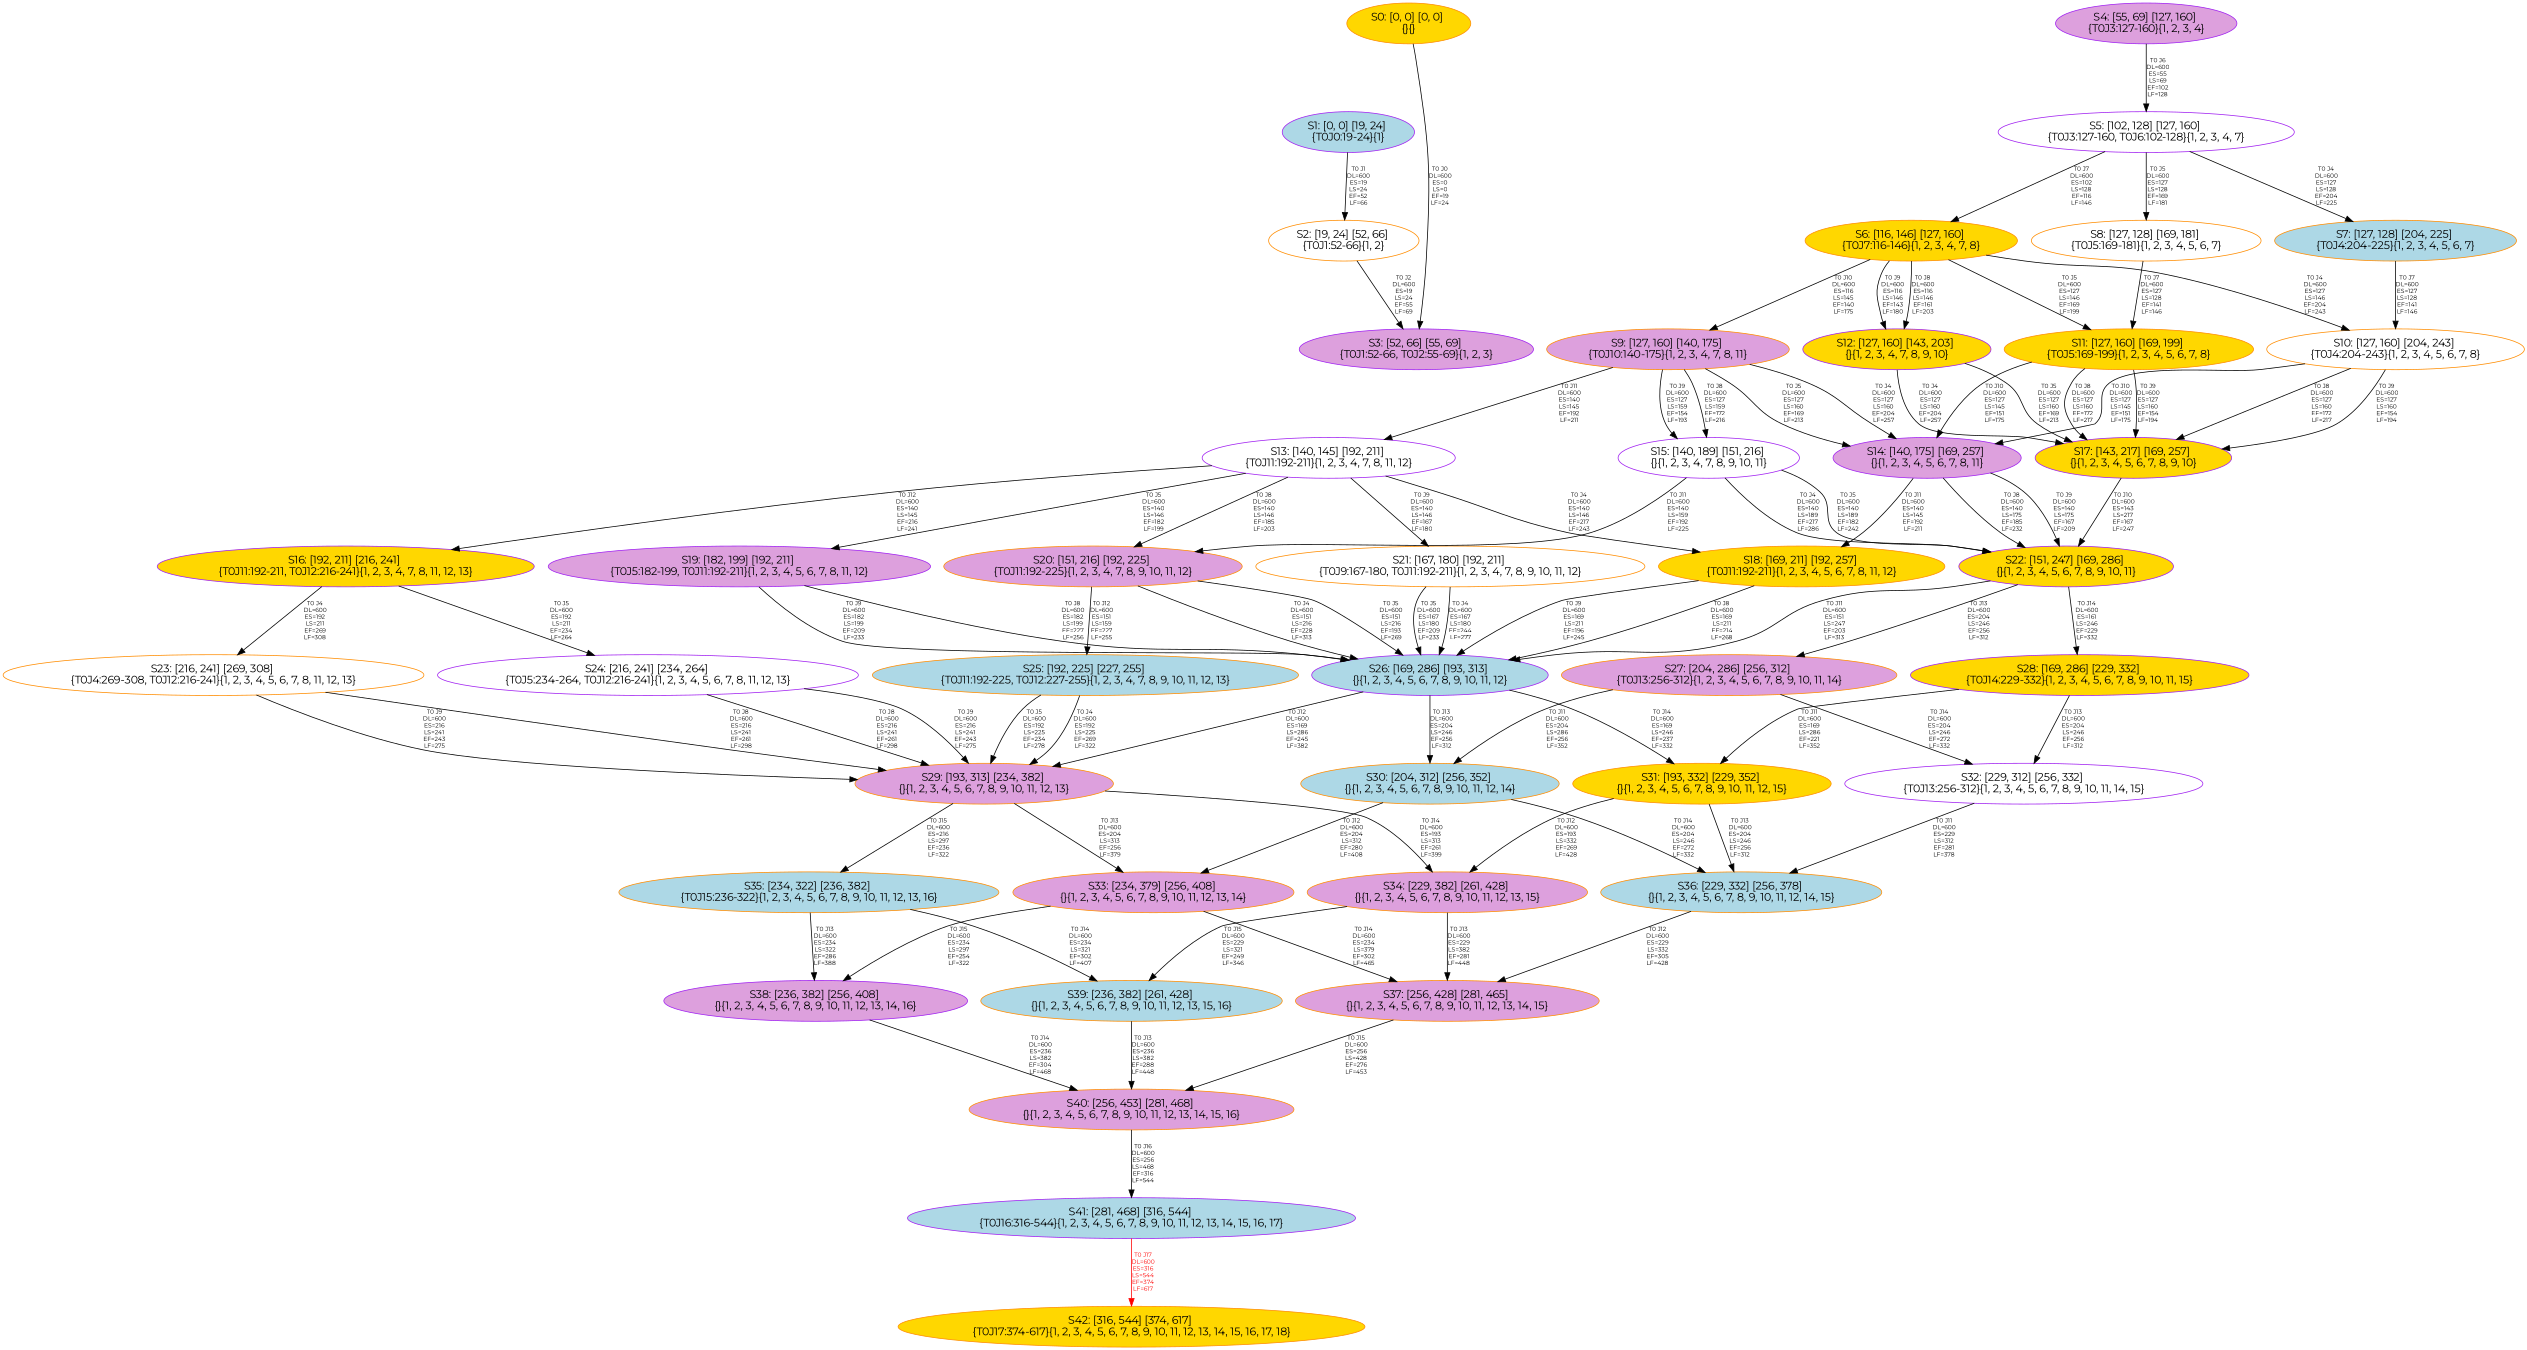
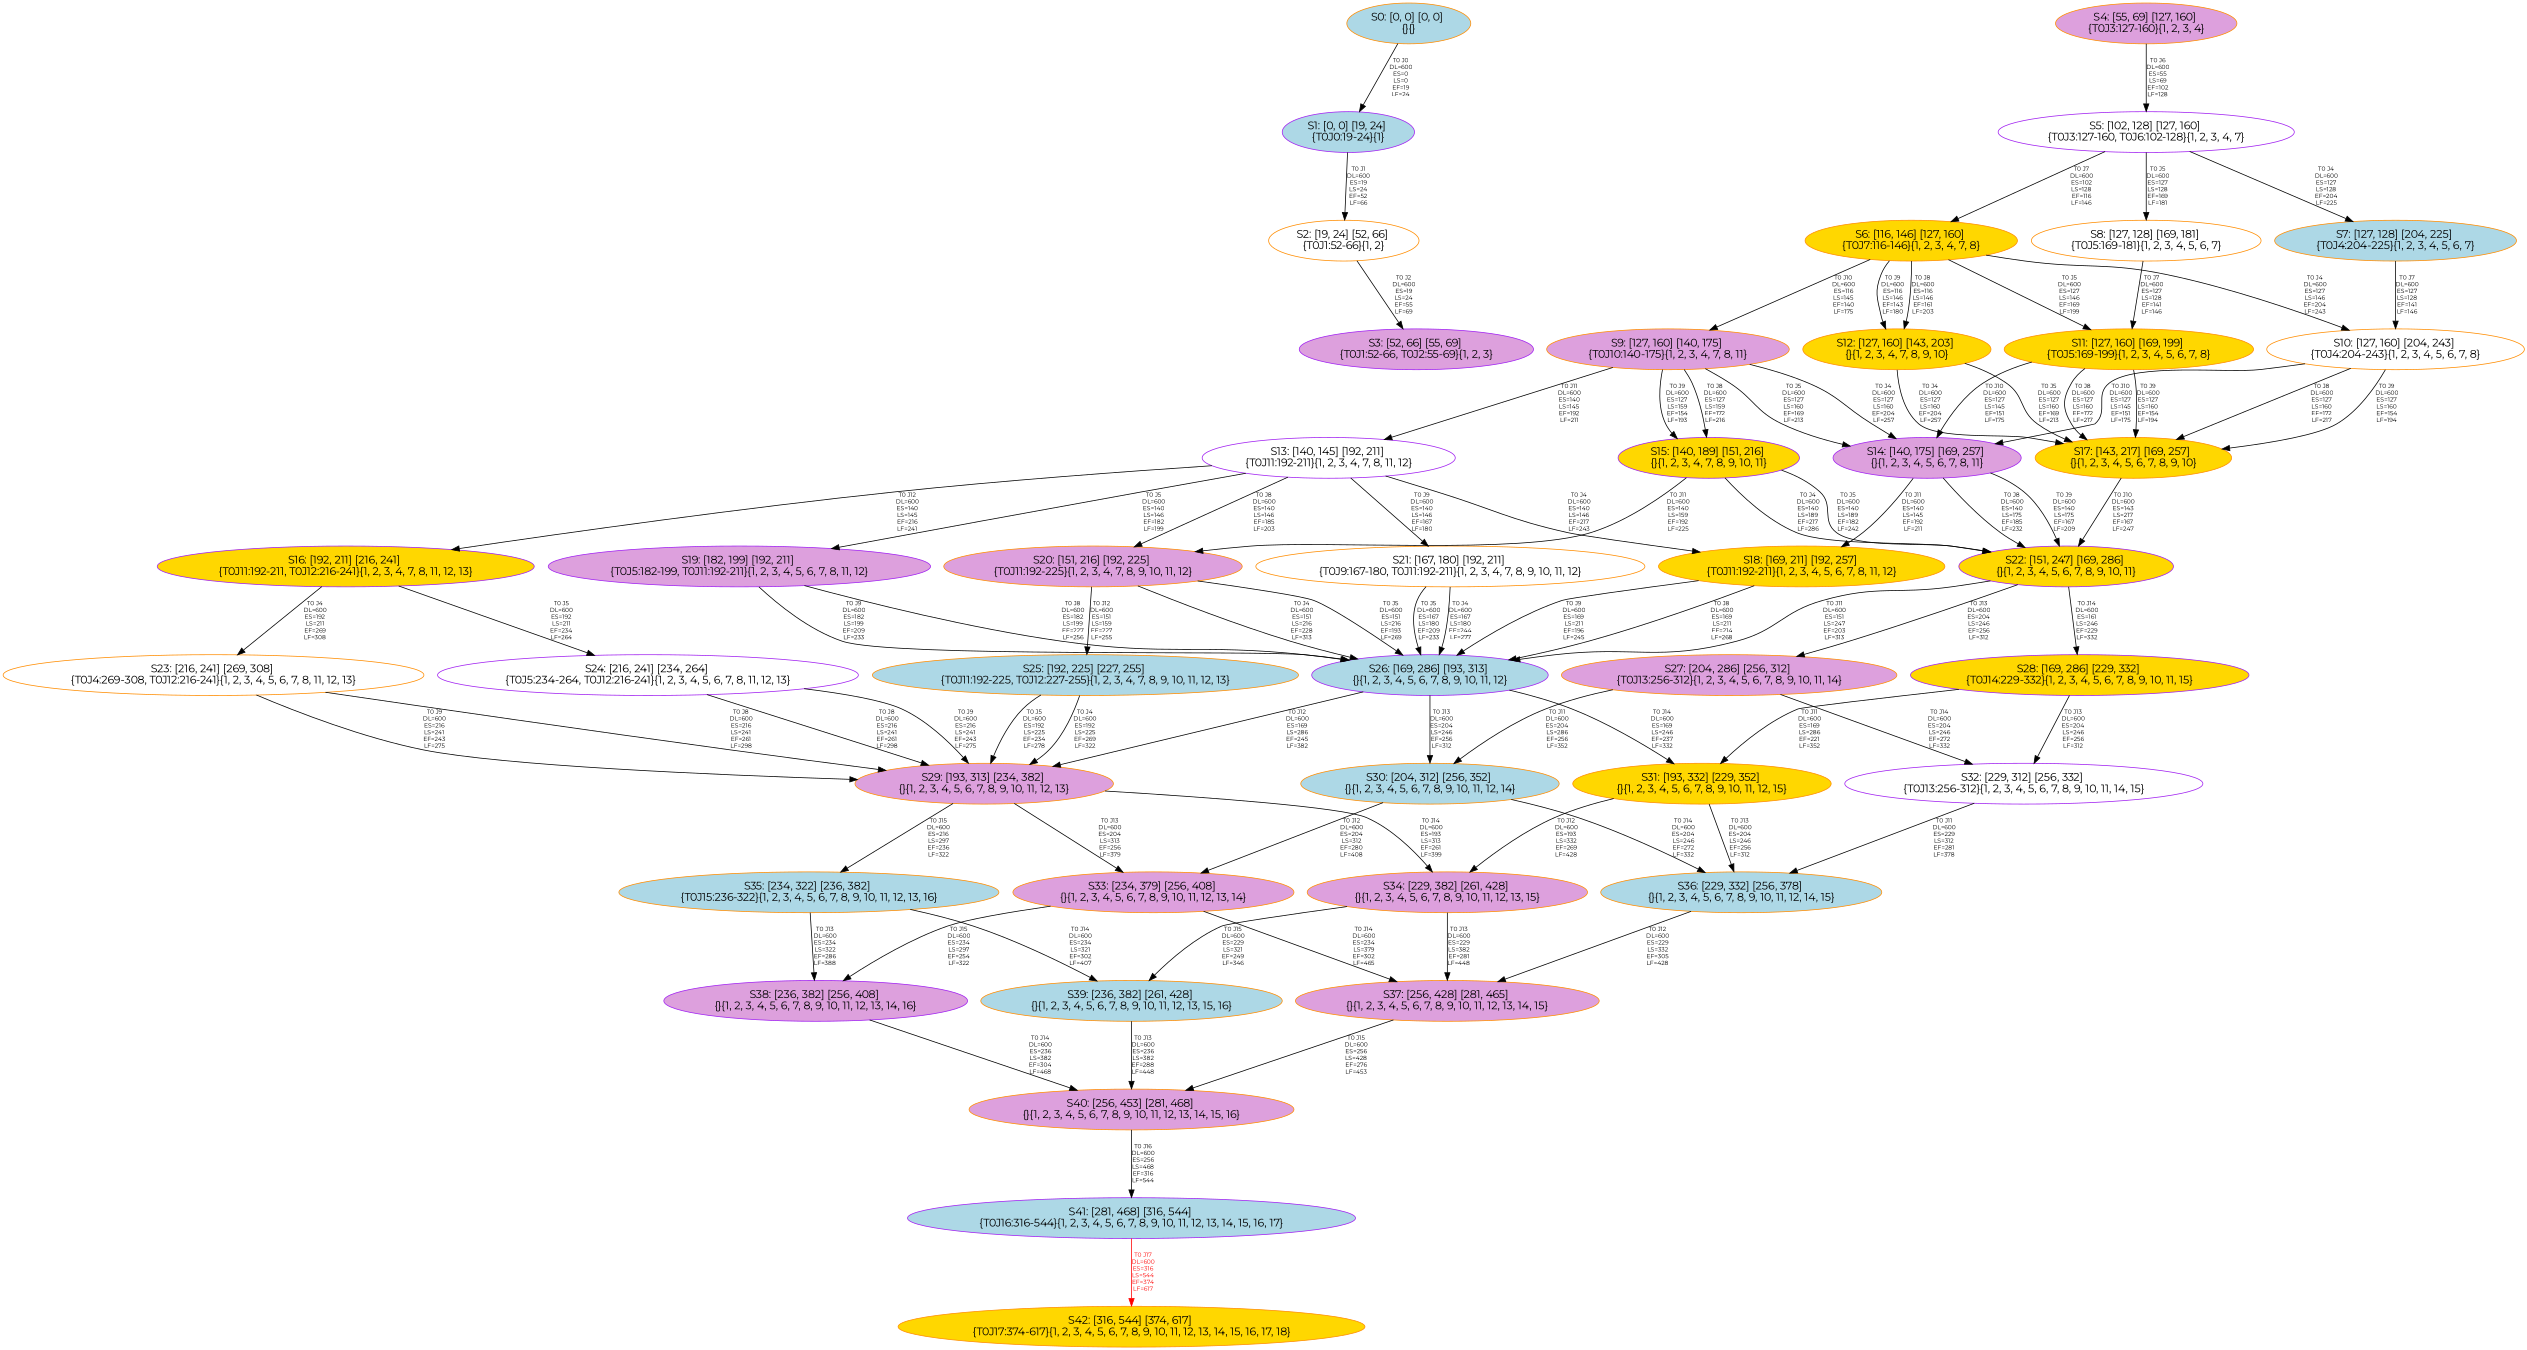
(1409, 23) -> (1409, 23)
(2146, 23) -> (2146, 23)
(1429, 182) -> (1381, 74)
(1897, 349) -> (1897, 349)
(1709, 458) -> (1709, 458)
(2133, 458) -> (2133, 458)
